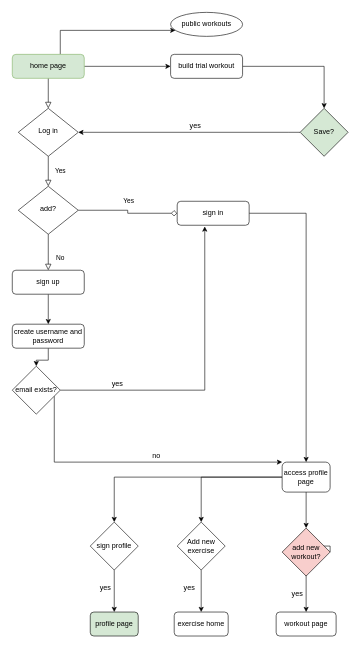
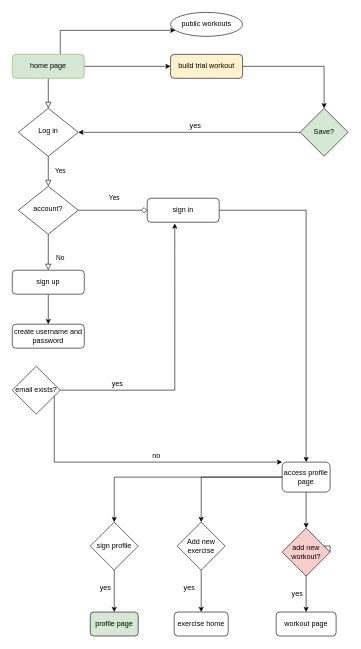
(207, 66) -> (207, 66)
(48, 209) -> (48, 209)
(213, 213) -> (183, 210)
(37, 360) -> none
